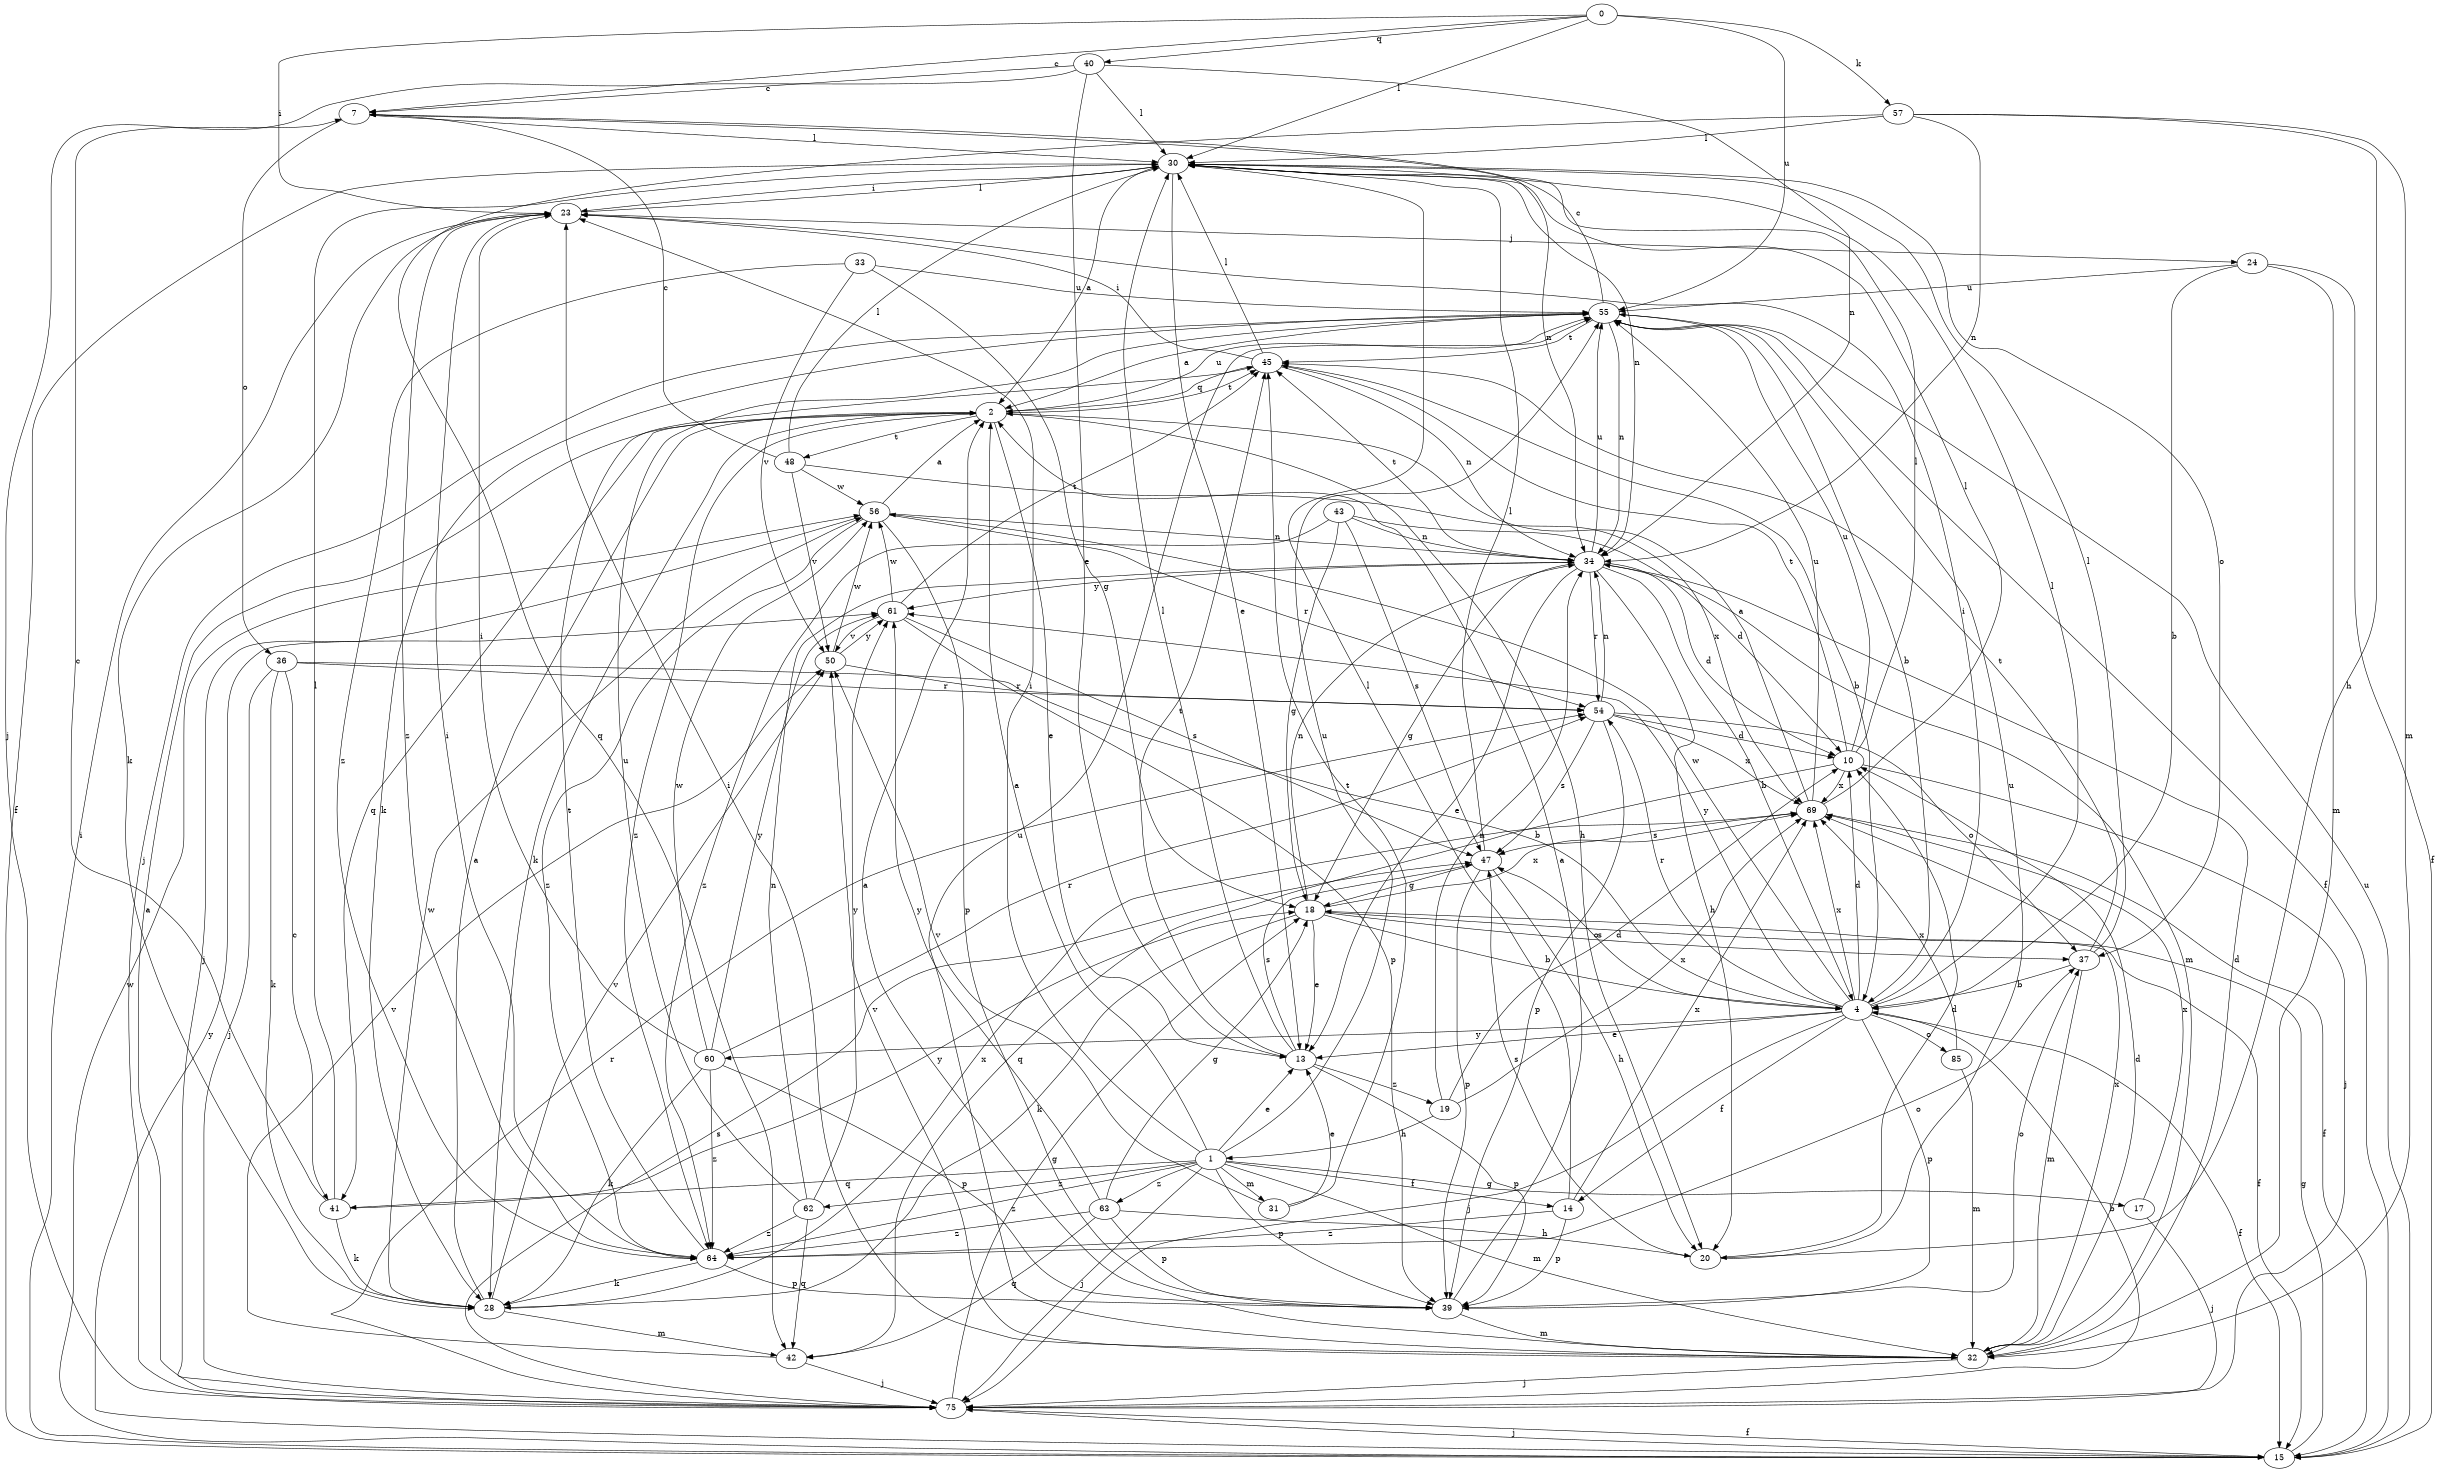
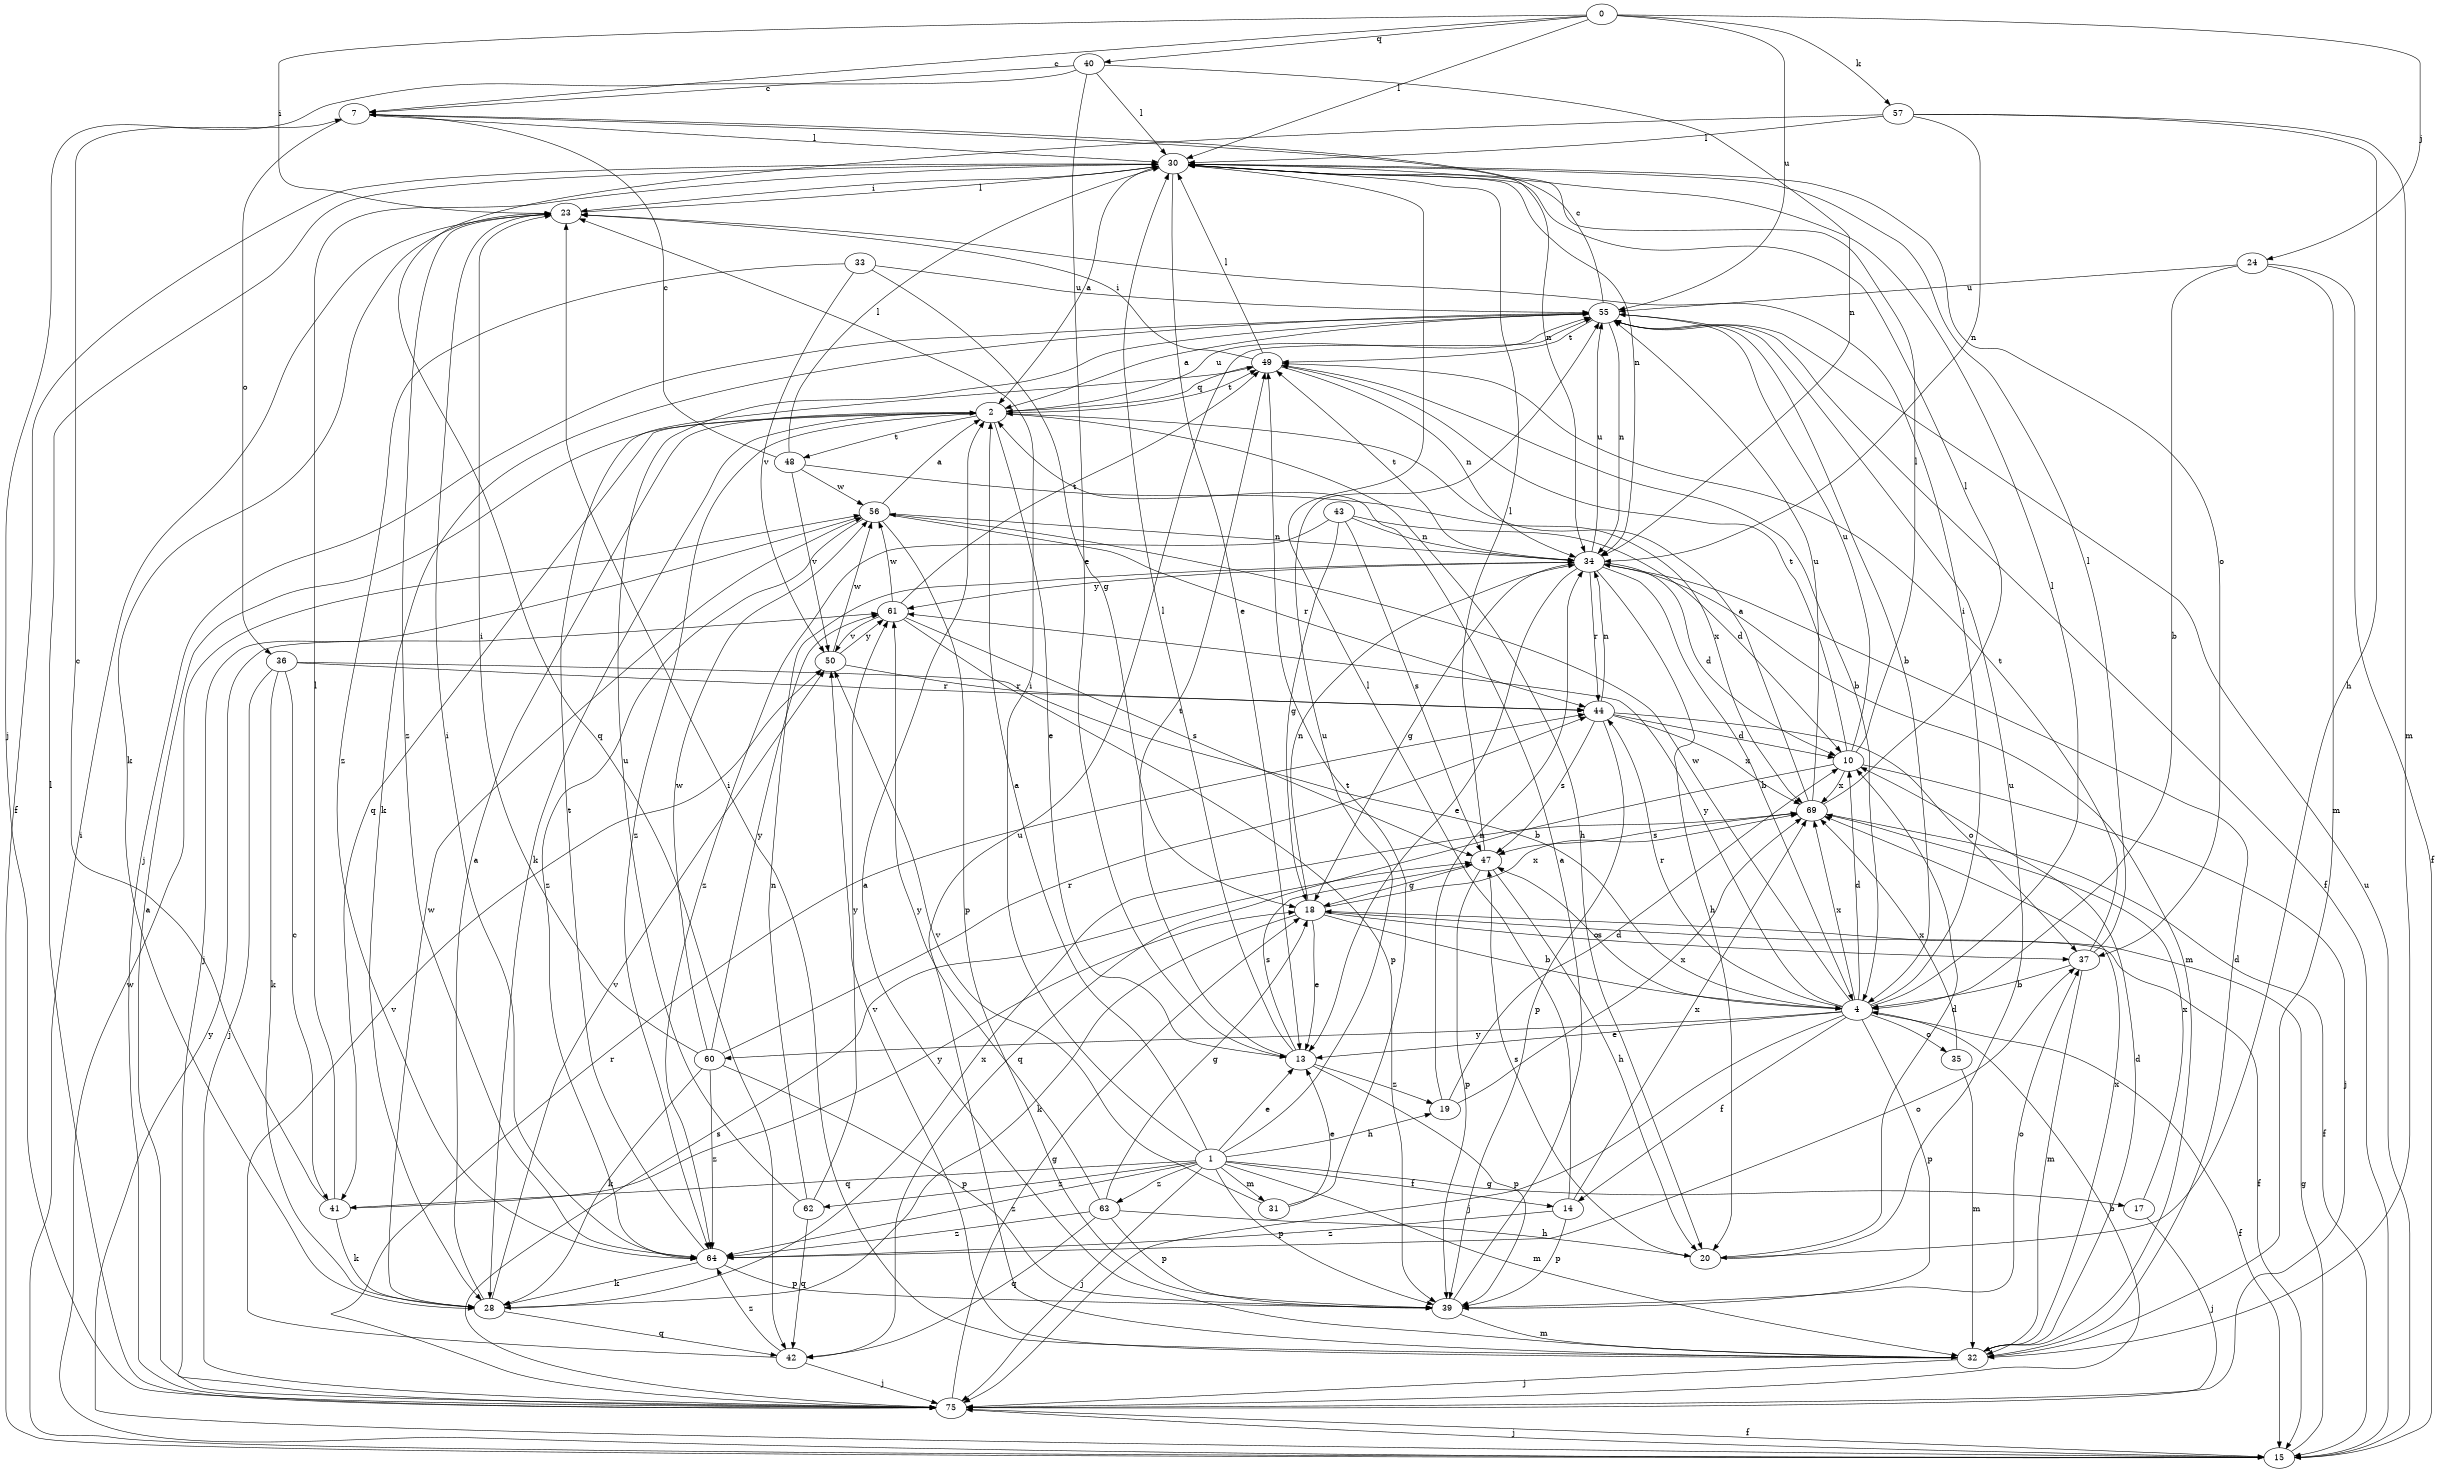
(1406, 238) -> (2160, 28)
(1267, 363) -> (1267, 363)
(1599, 711) -> (1599, 711)
none -> (49, 720)
(1957, 1060) -> (1957, 1060)
(1335, 1147) -> (1322, 1142)
(763, 1233) -> (746, 1316)
(662, 1334) -> (662, 1334)
